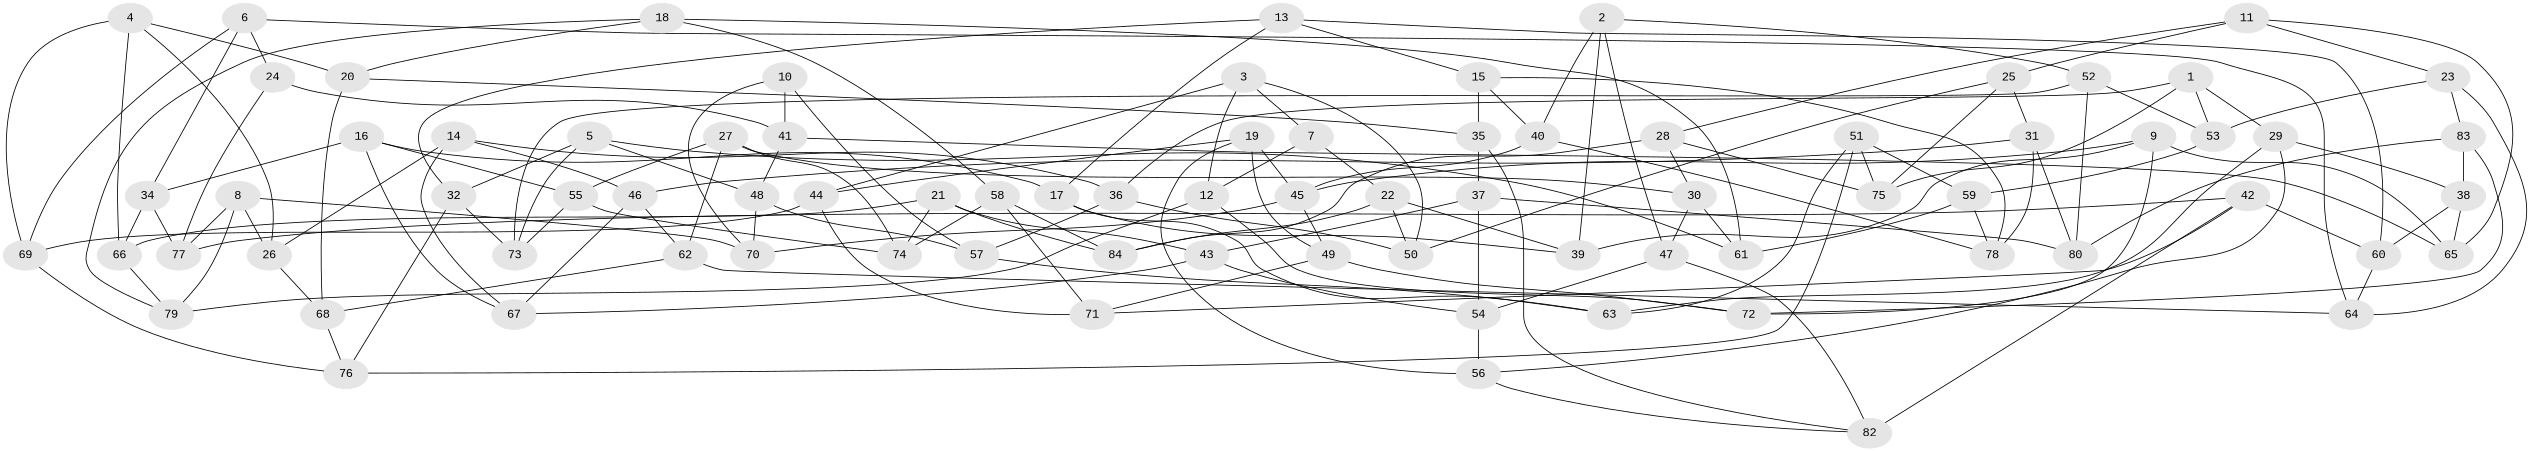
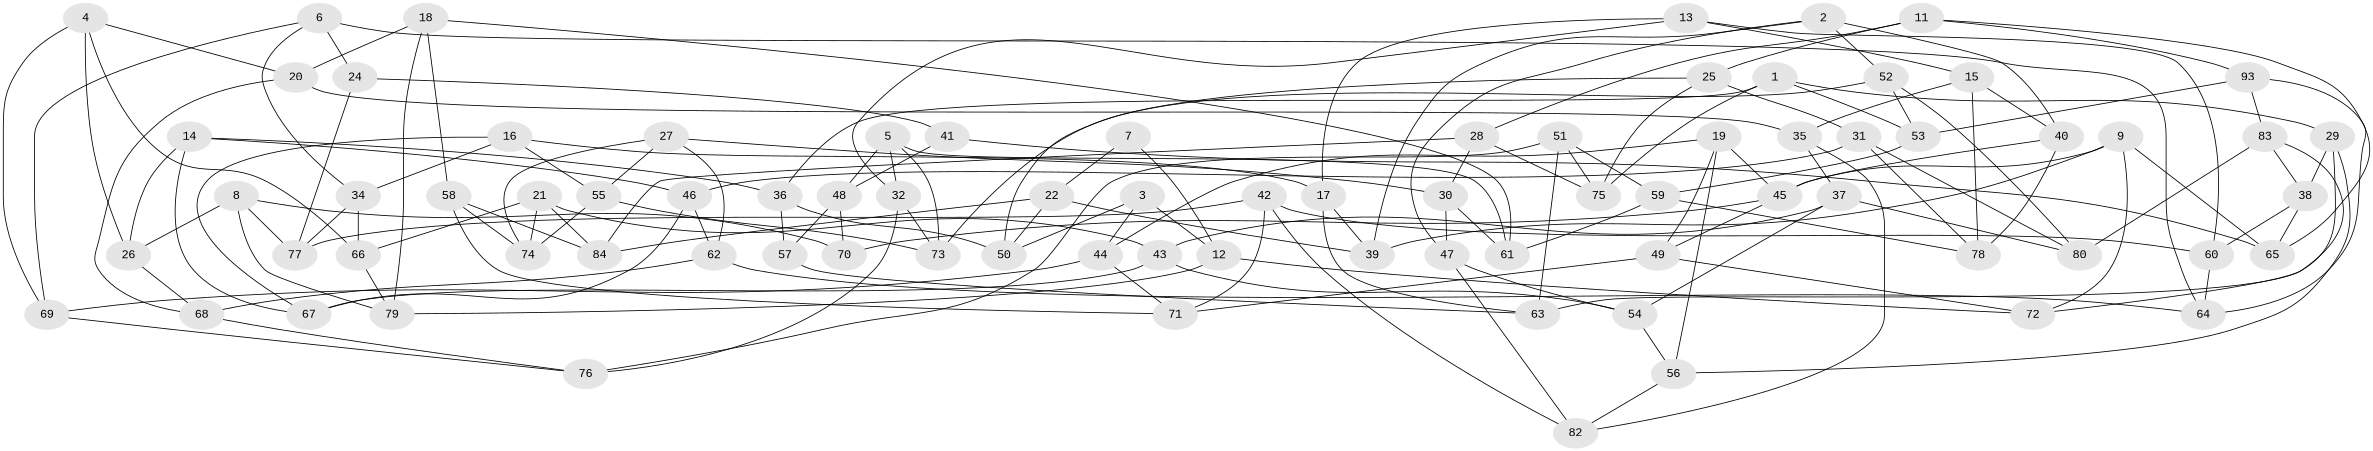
(785, 77) -> none
(2448, 77) -> (2248, 77)
(1278, 107) -> none
